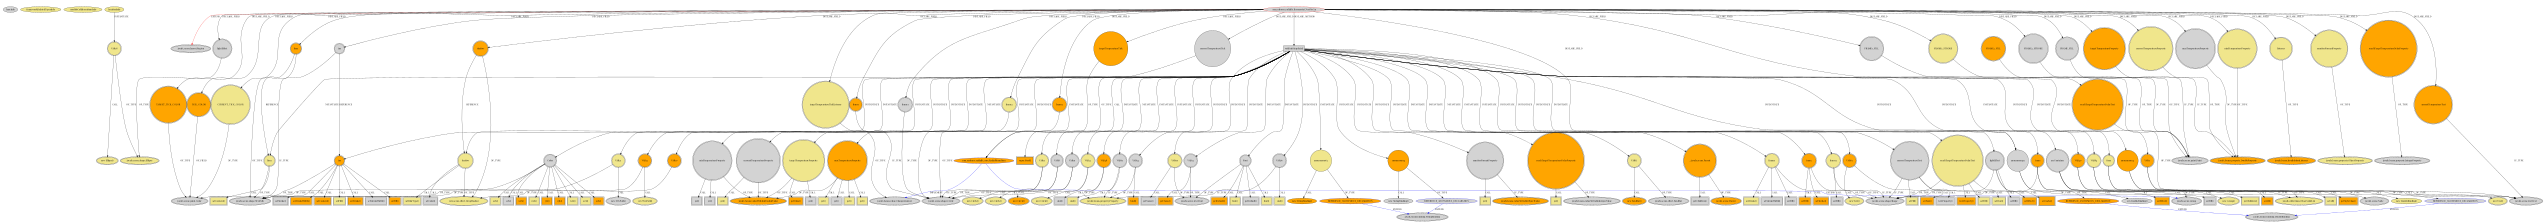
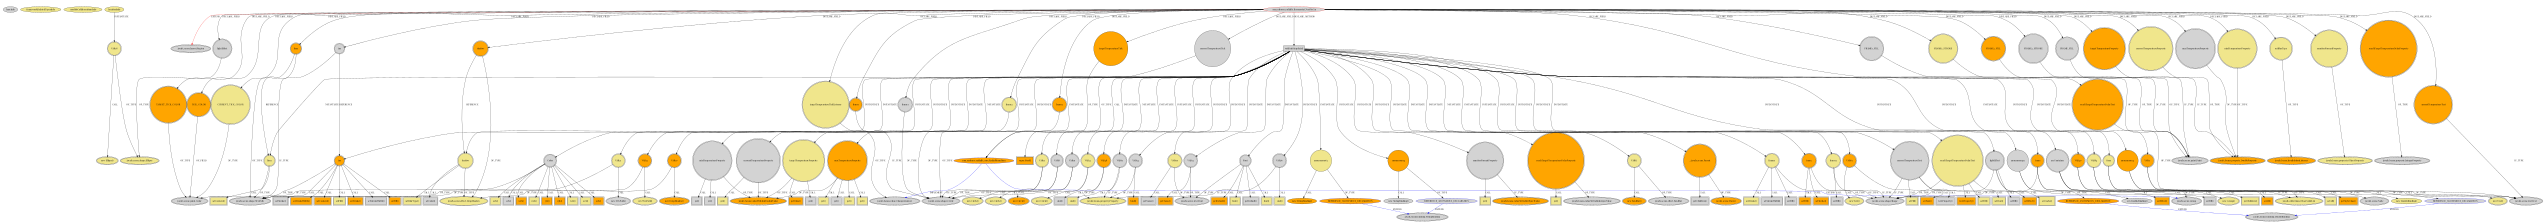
(2281, 49) -> (2281, 49)
(1570, 121) -> (1824, 14)
(464, 201) -> (464, 201)
none -> (674, 201)
(2047, 201) -> (2047, 201)
